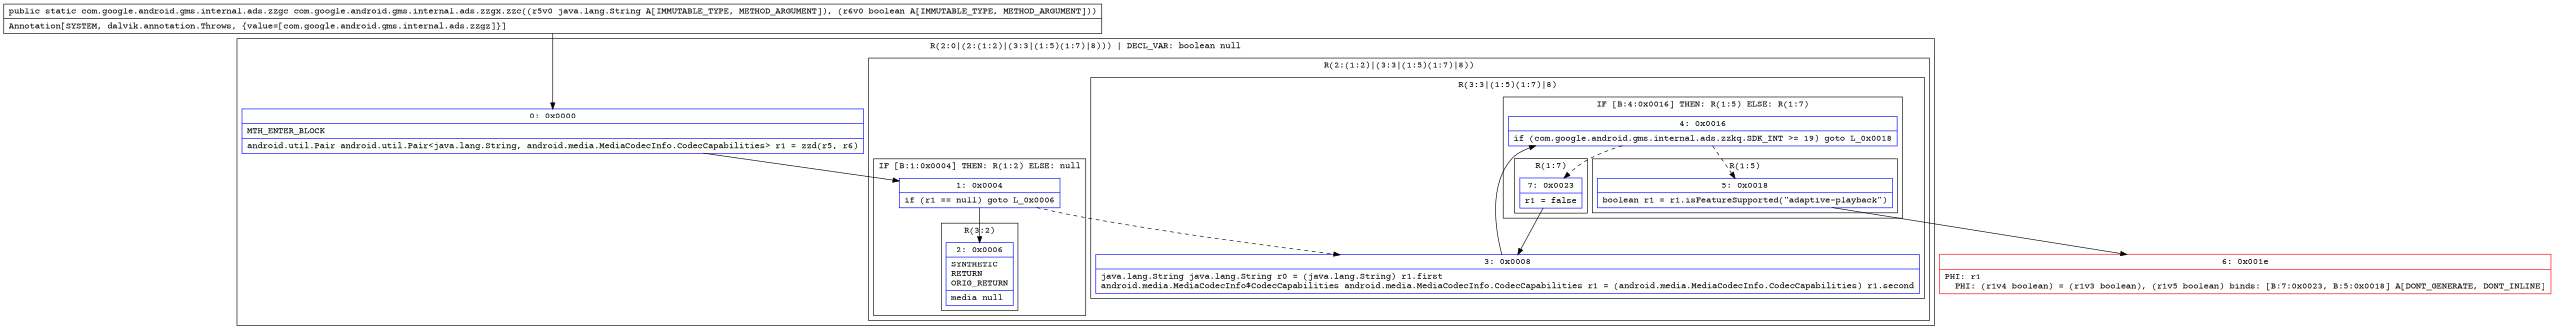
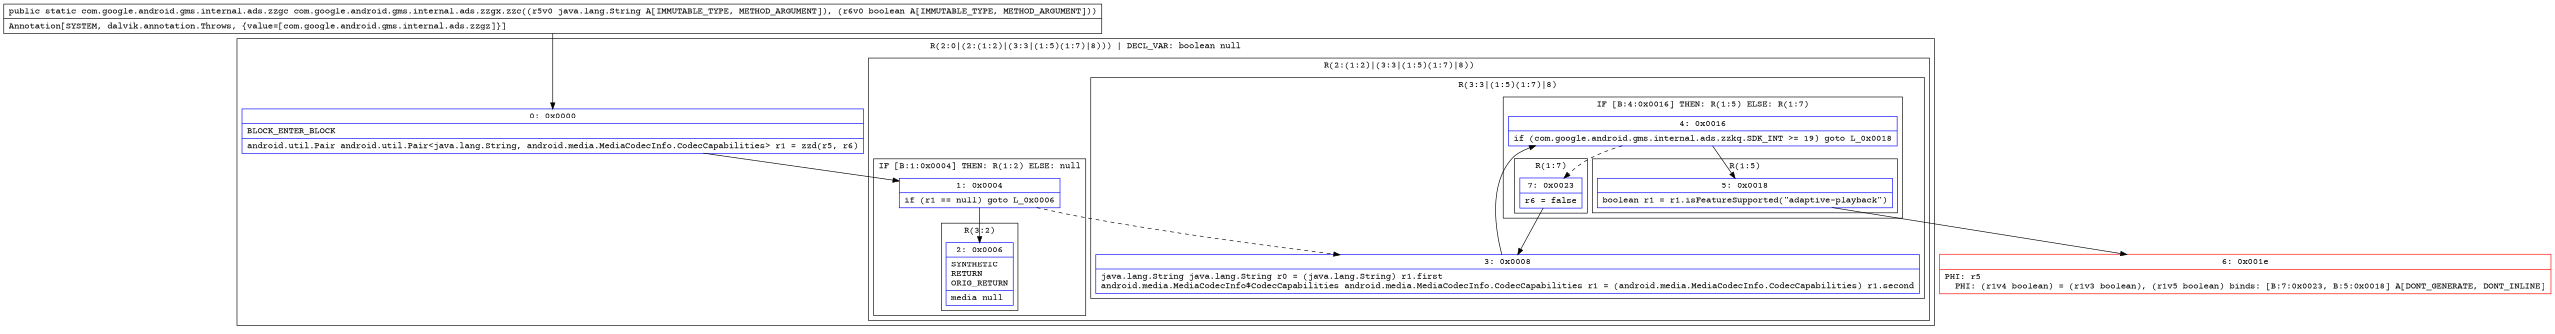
(286, 131) -> (291, 131)
(1724, 163) -> (1724, 163)
(1551, 200) -> (1551, 200)
(1966, 277) -> (1966, 277)
